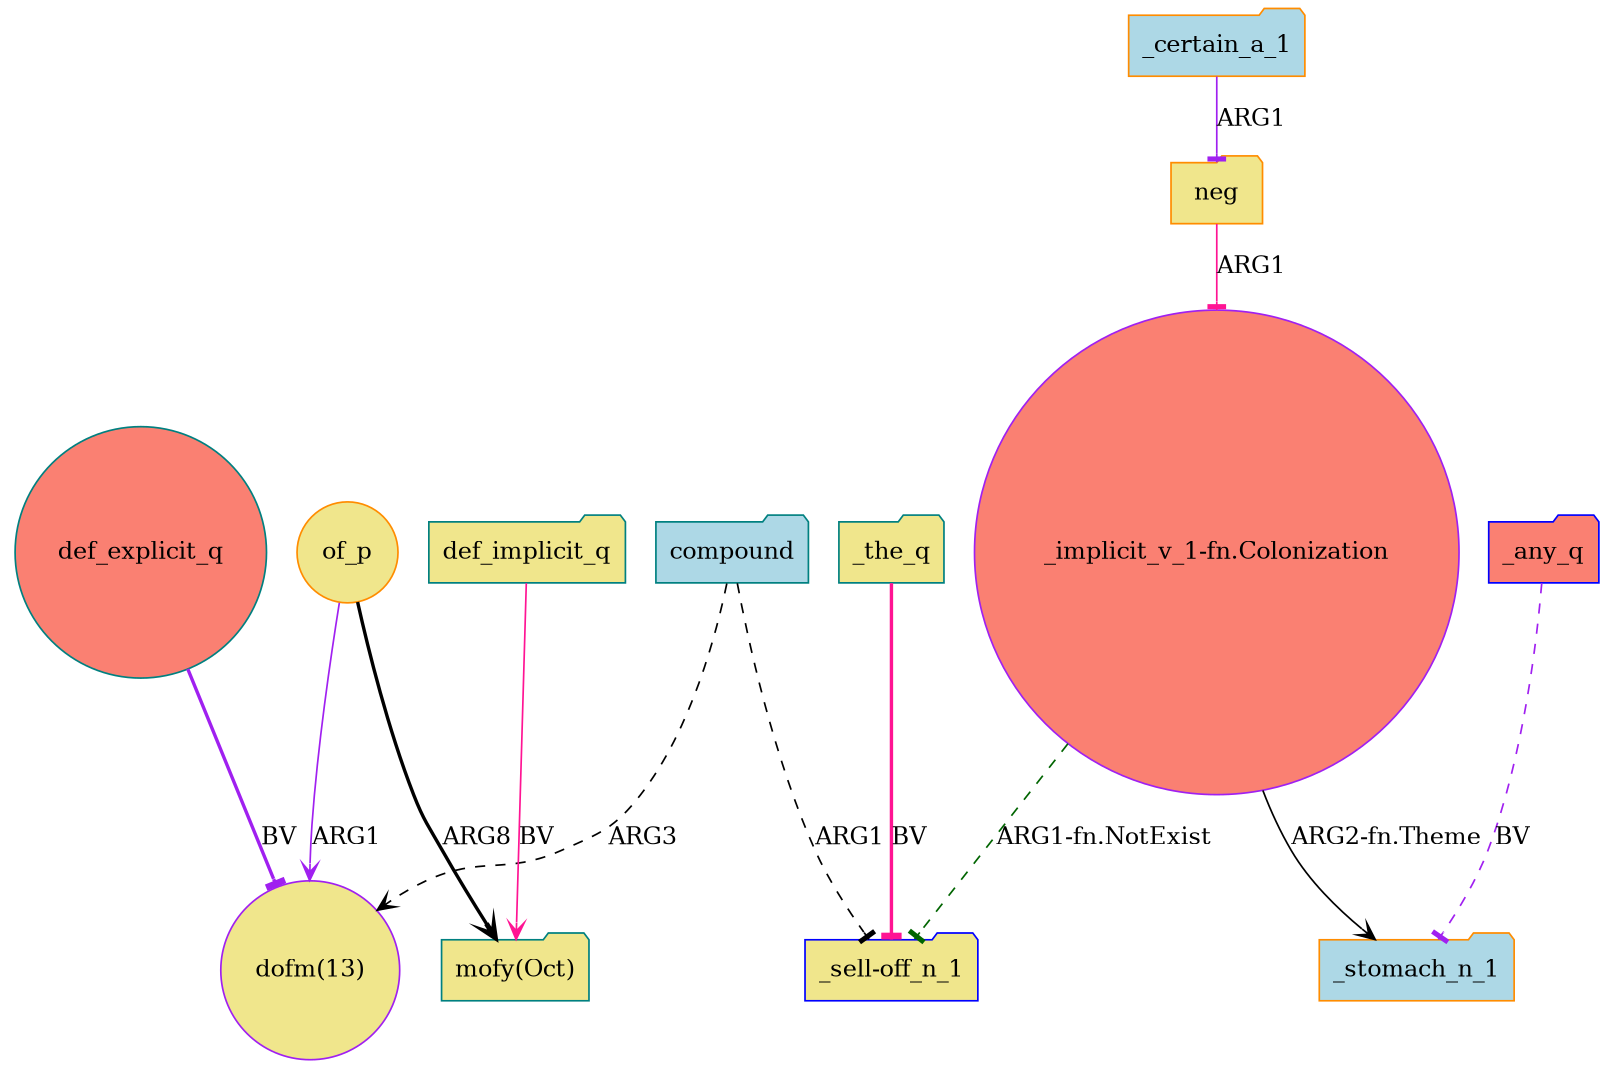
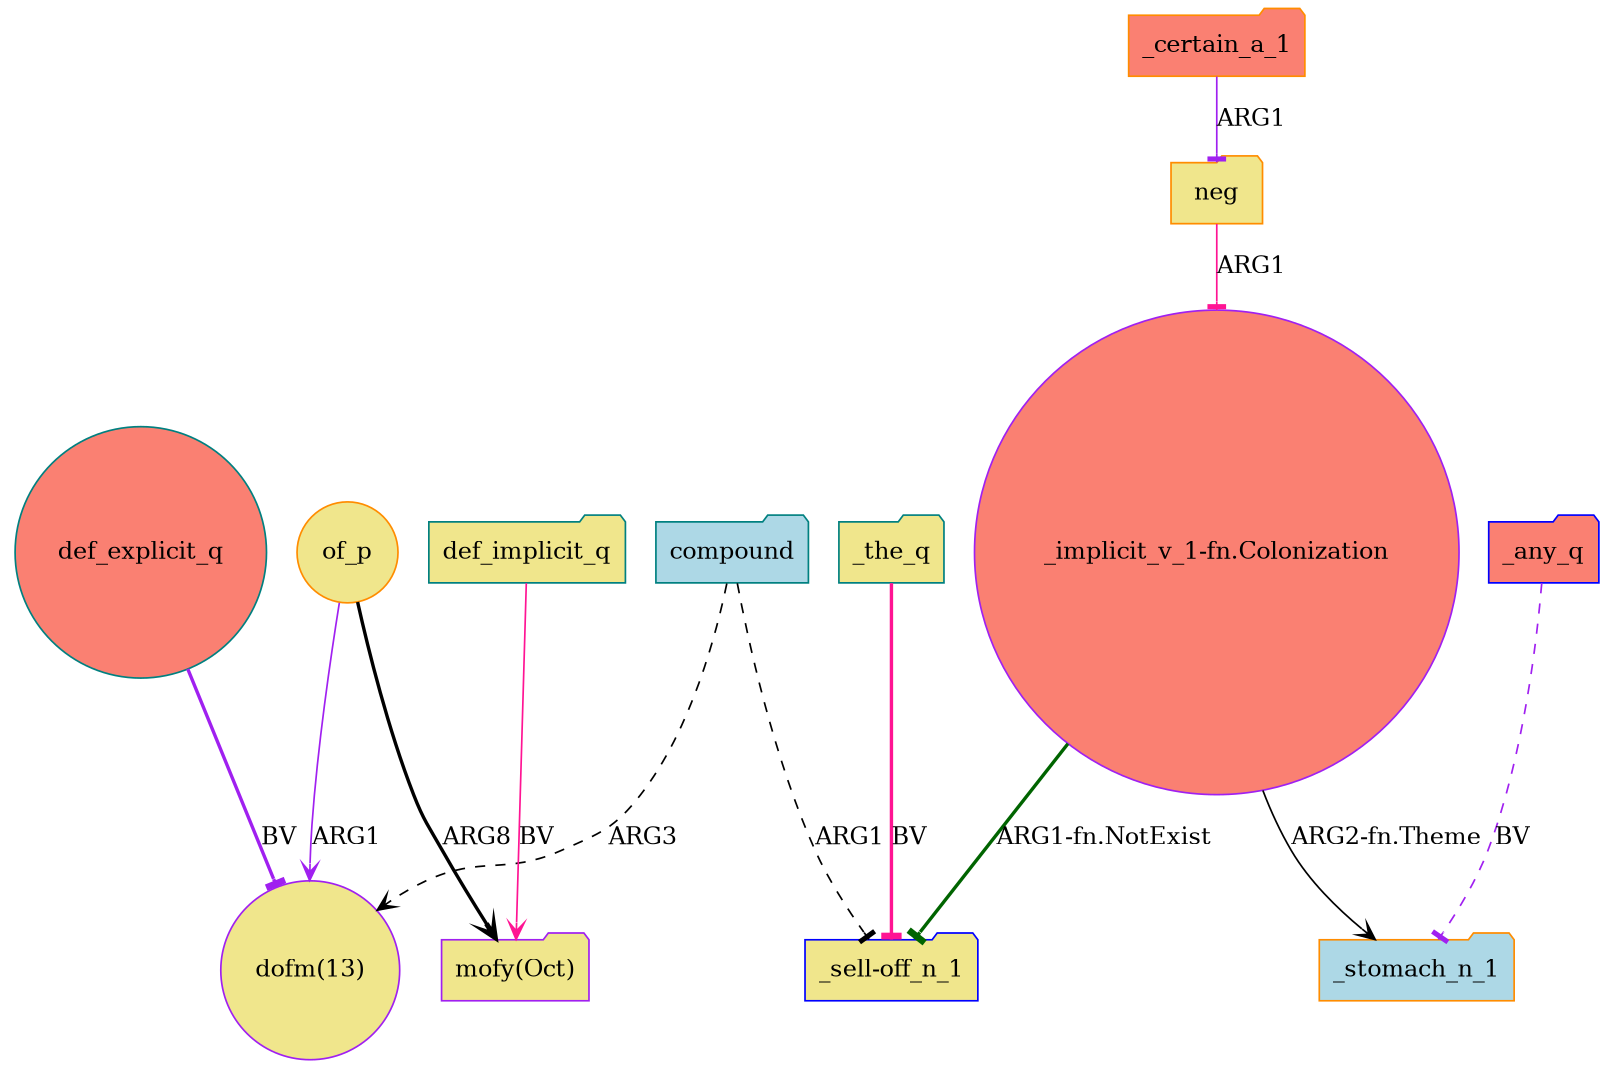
(1217, 46) -> (1217, 46)
(994, 838) -> (994, 838)
(515, 970) -> (515, 970)
